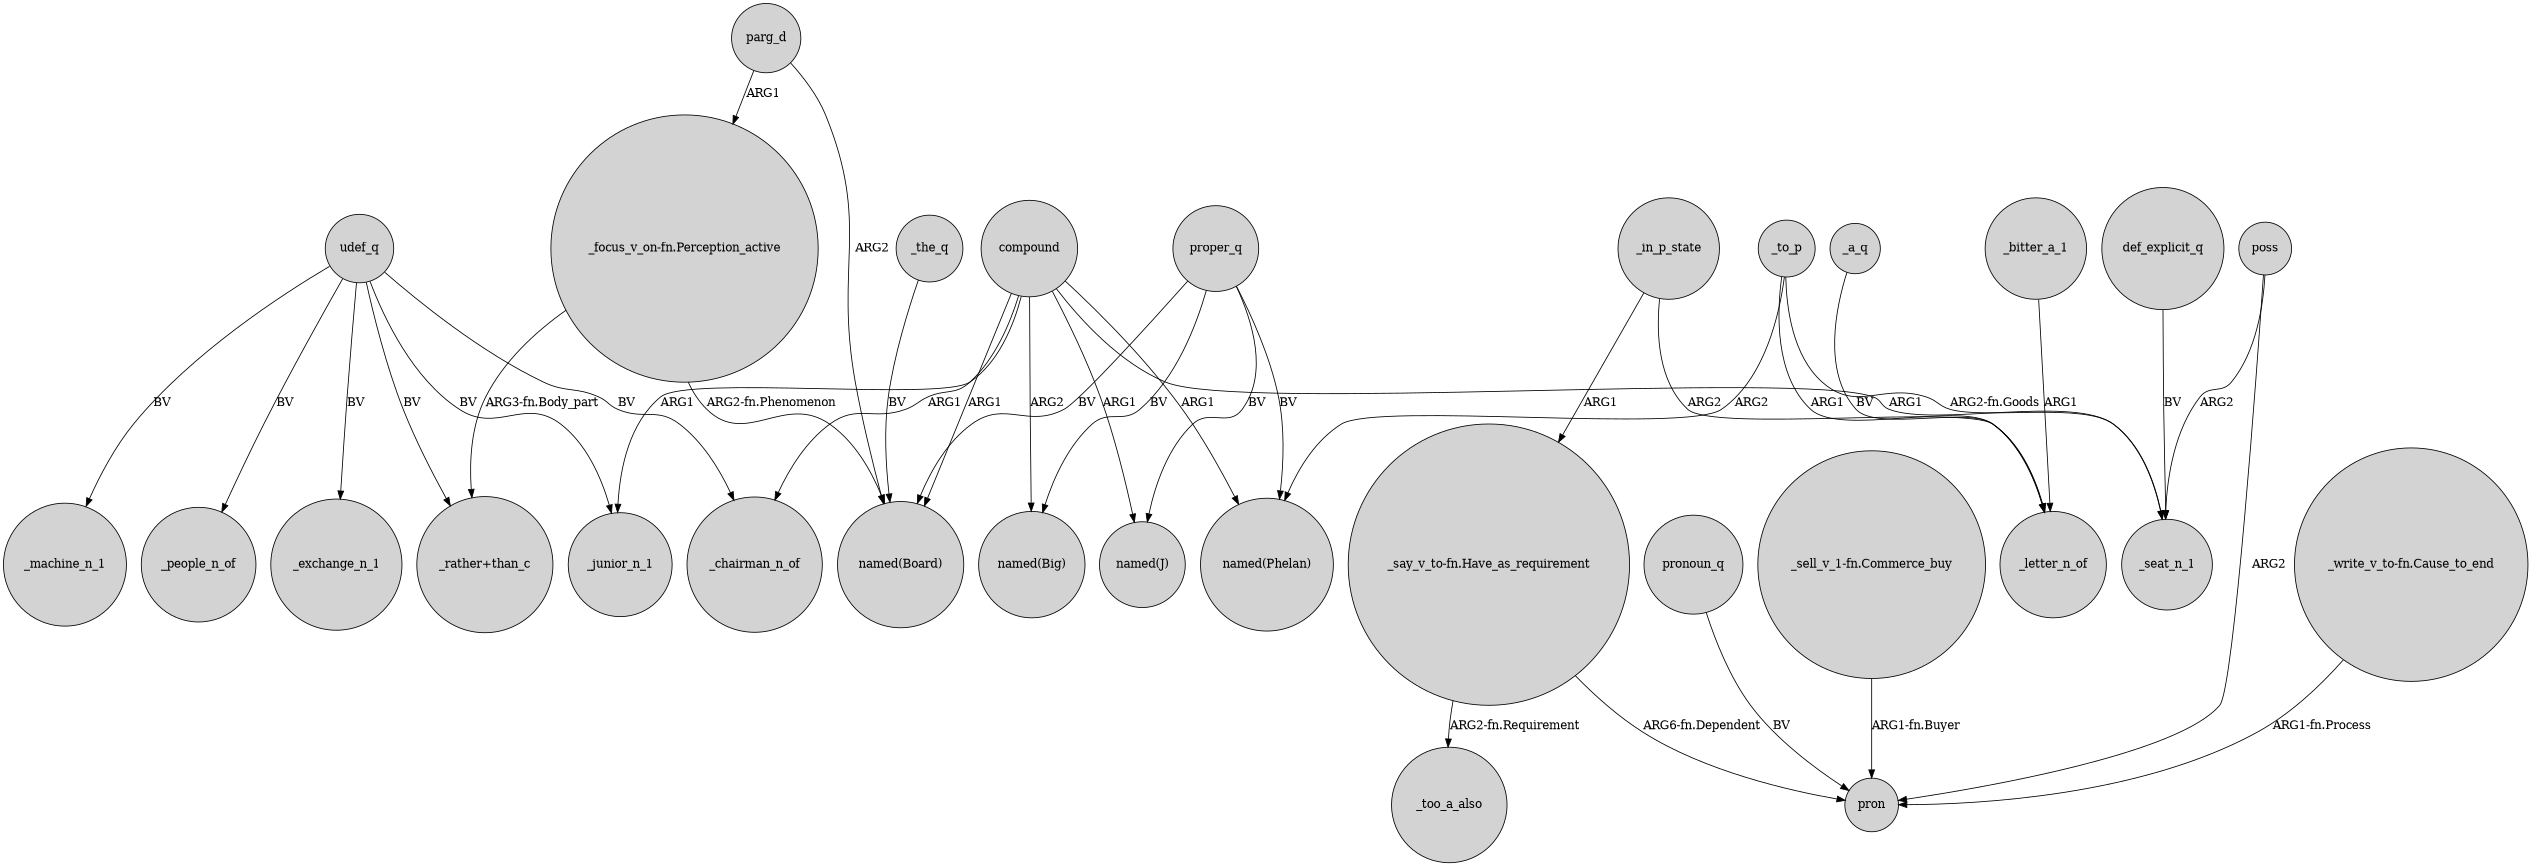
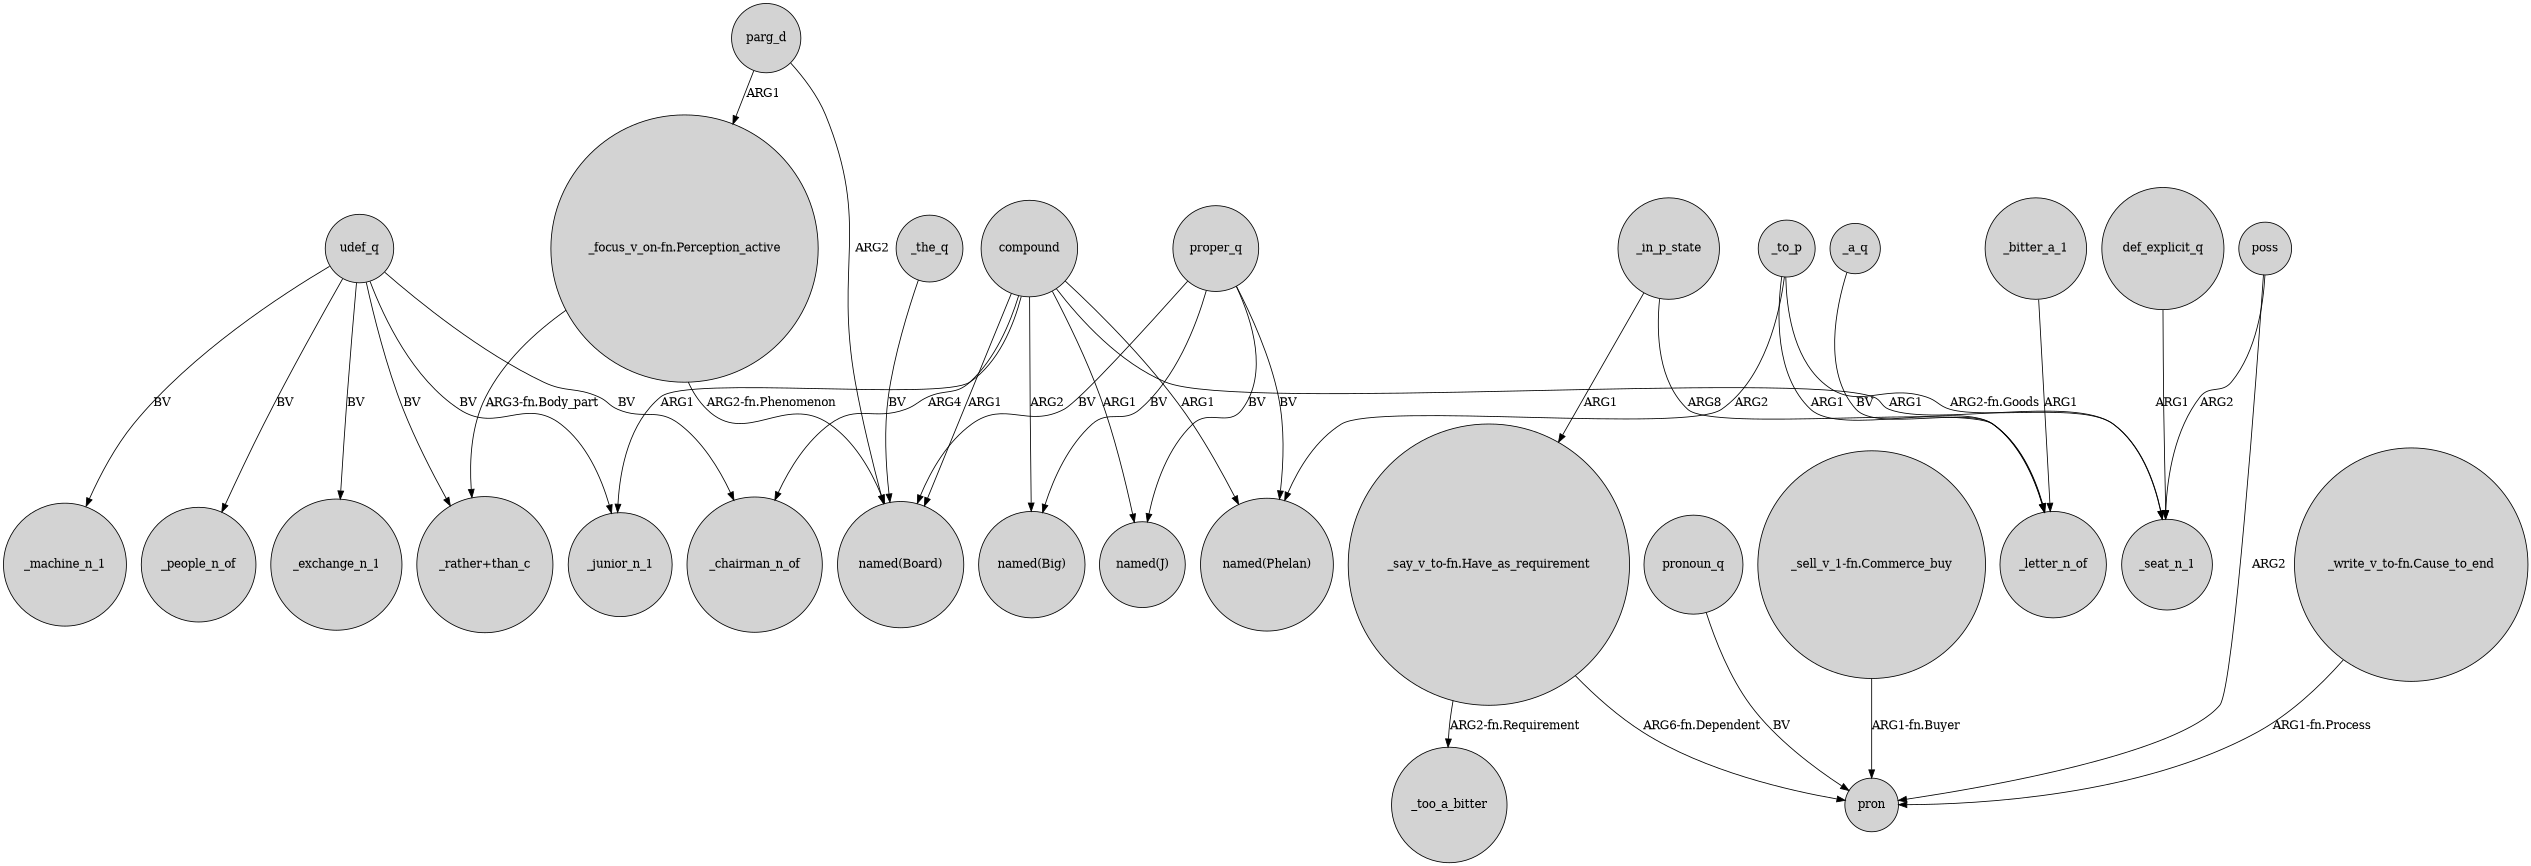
(945, 403) -> (945, 403)
(1705, 403) -> (1705, 403)
(2172, 403) -> (2172, 403)
(1449, 805) -> (1449, 805)
